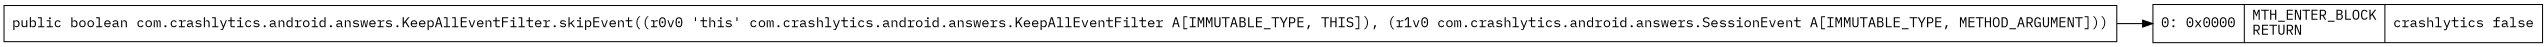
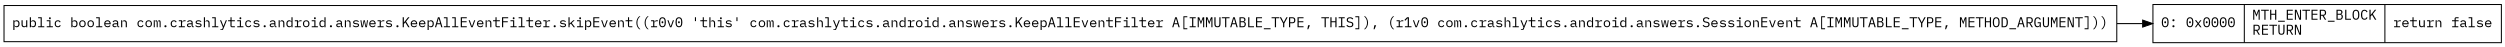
(2464, 23) -> (2443, 23)
